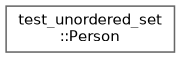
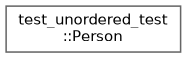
(90, 29) -> (93, 29)
